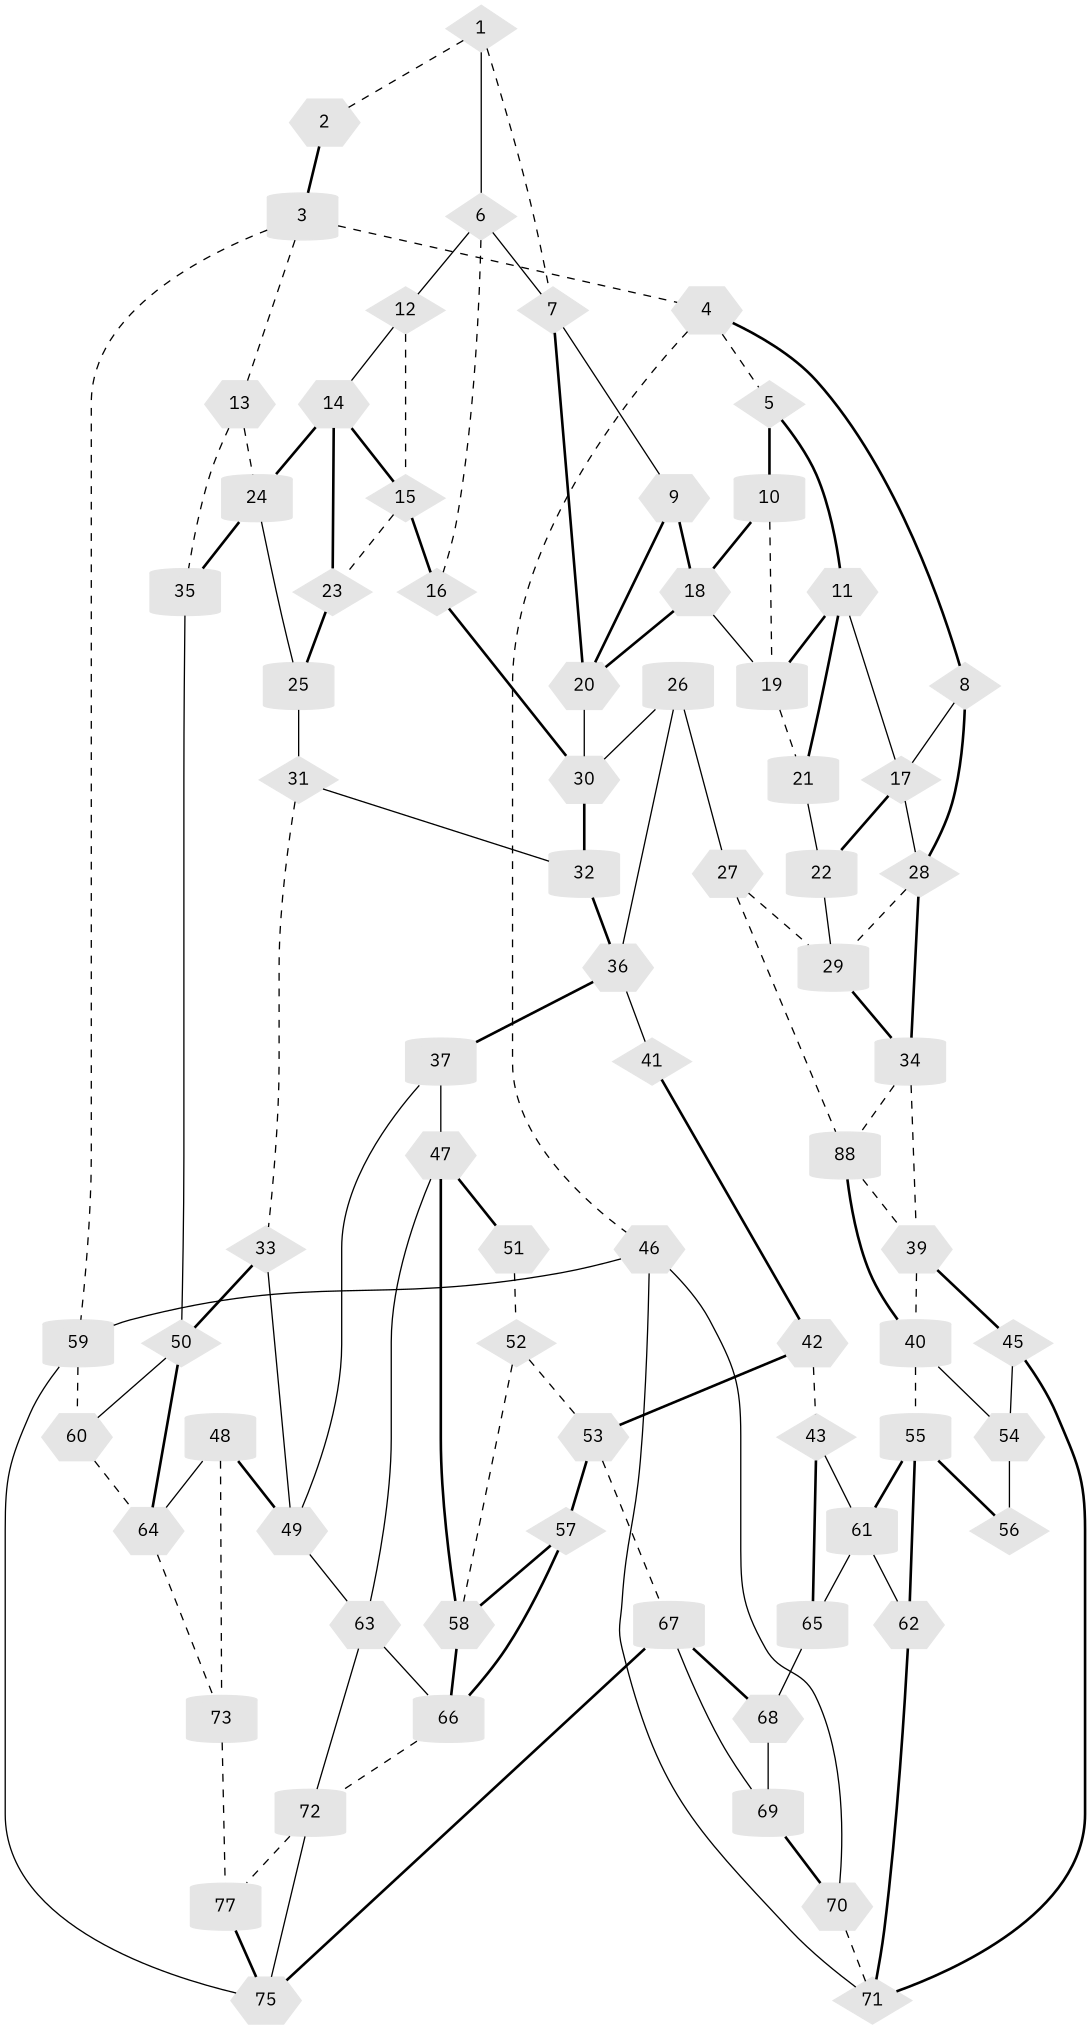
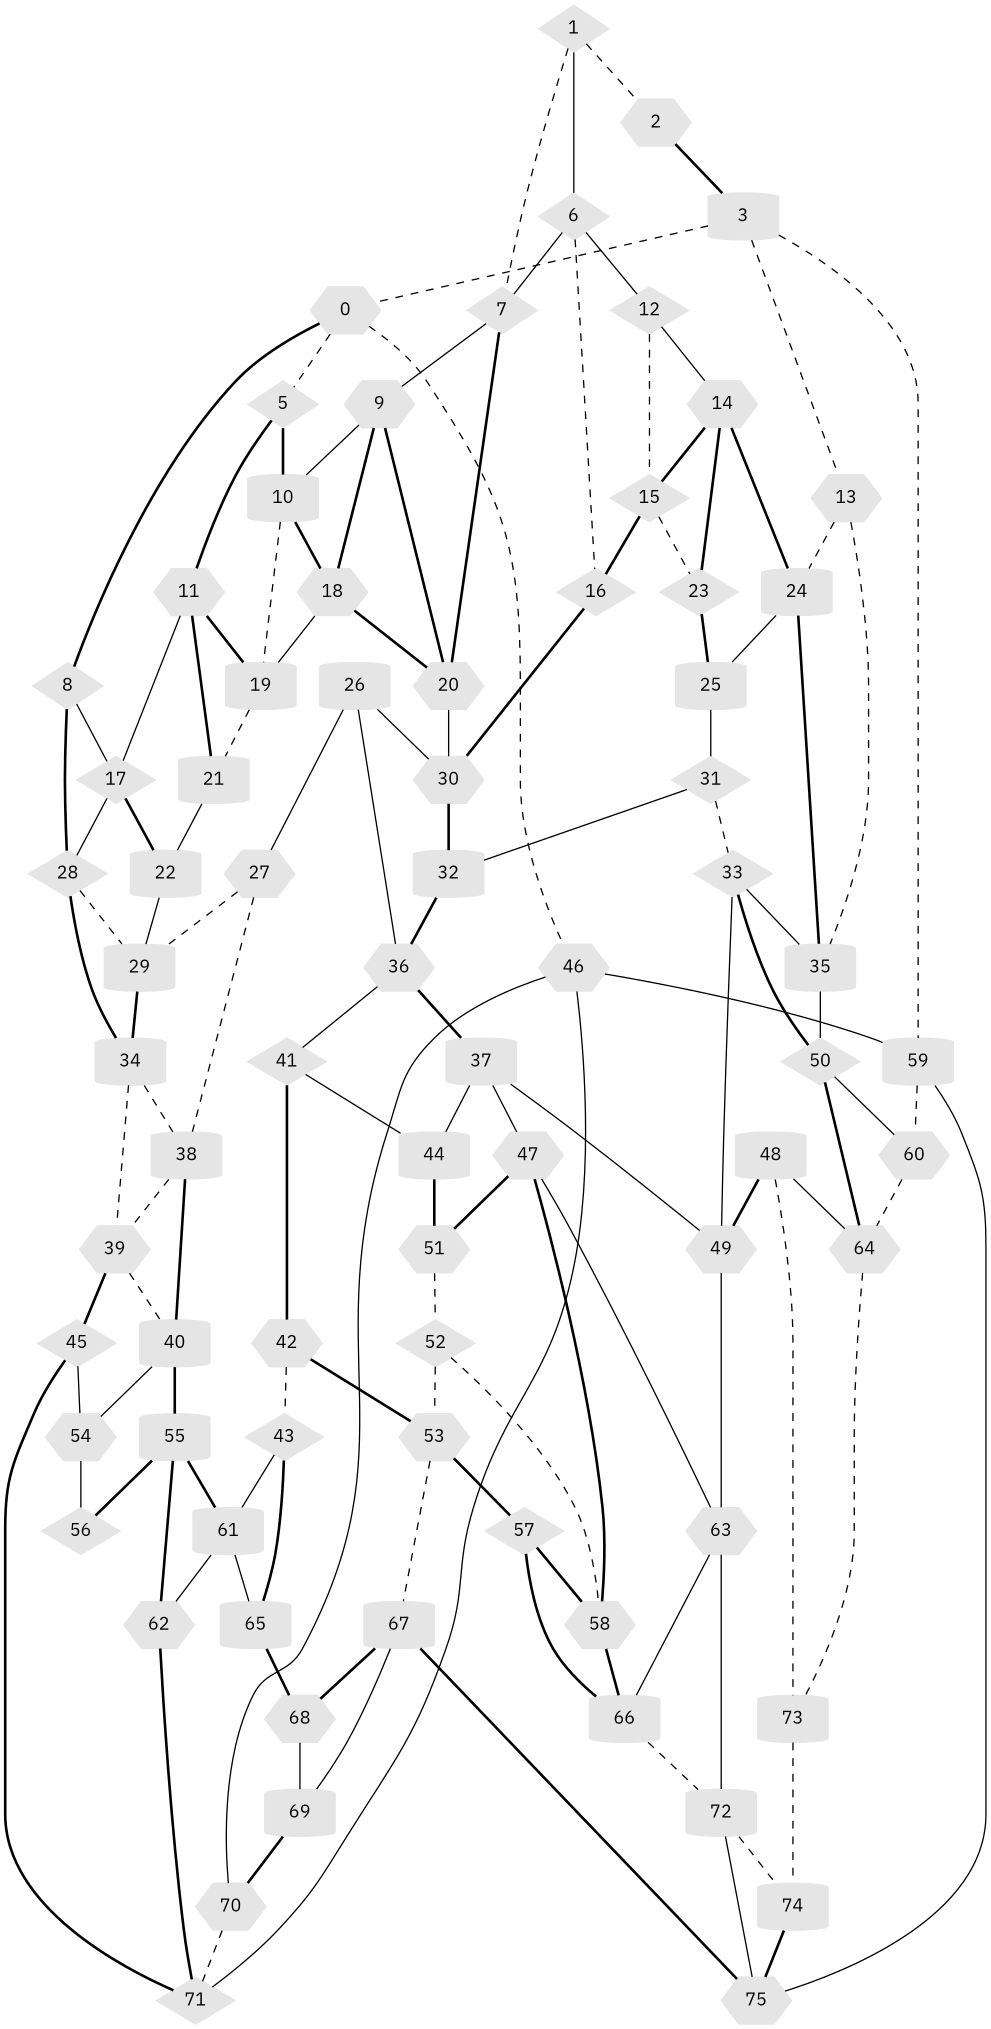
(707, 310) -> (346, 310)
none -> (333, 450)
none -> (773, 917)
none -> (434, 1155)
(845, 1155) -> (186, 1155)
(916, 1390) -> (175, 1390)
(787, 1679) -> (281, 1679)
(226, 1907) -> (793, 1907)
